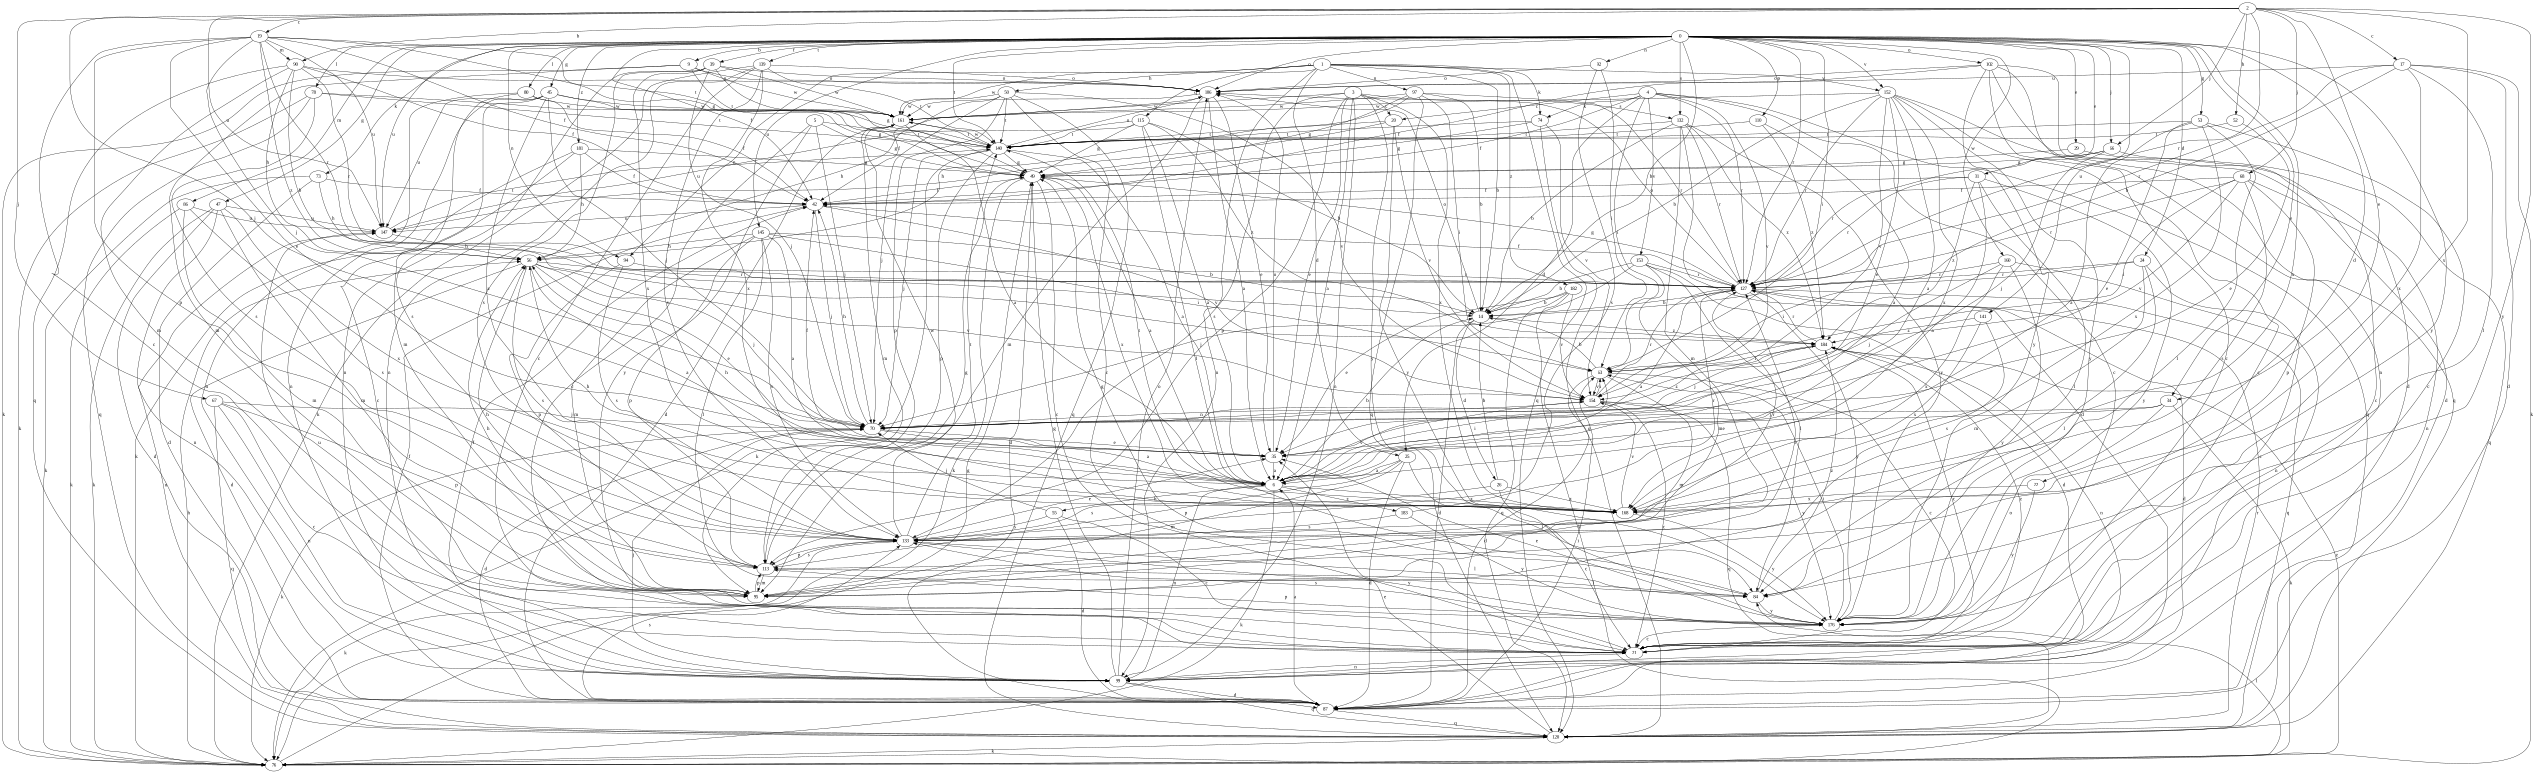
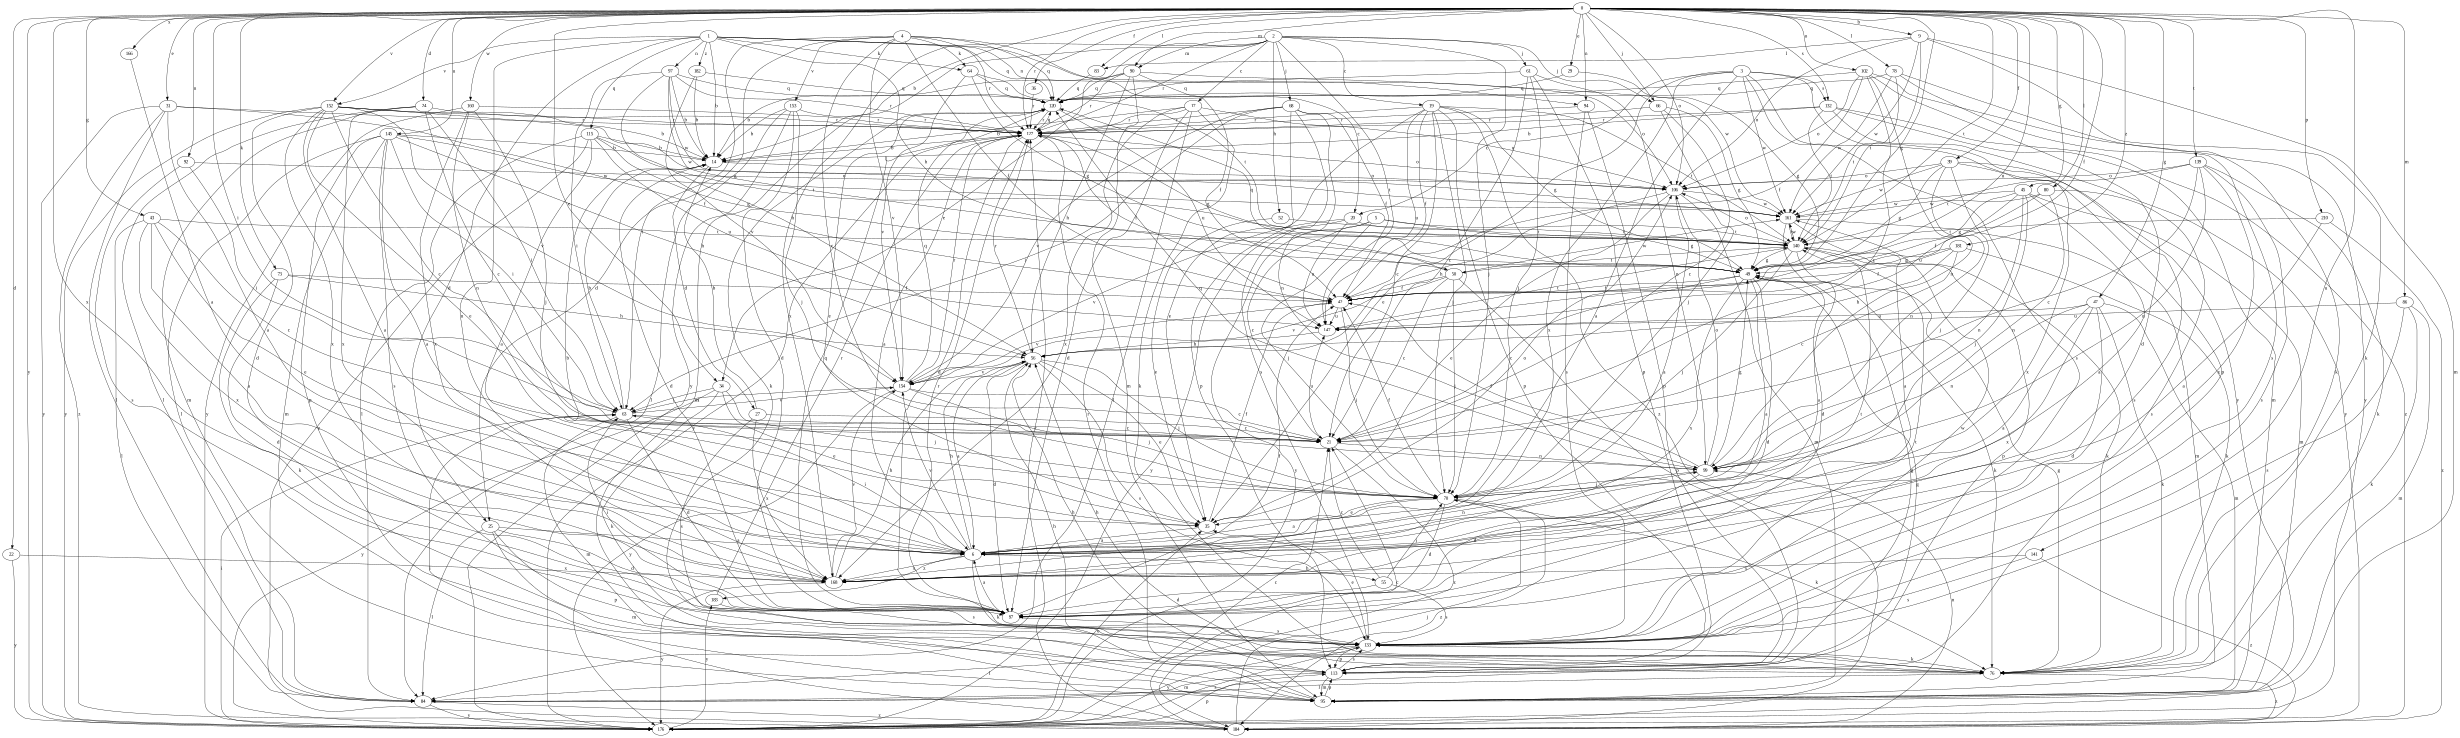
none -> (1923, 23)
(578, 36) -> (1187, 54)
(276, 49) -> (1351, 22)
none -> (129, 54)
none -> (1097, 71)
none -> (1034, 89)
(1005, 119) -> (1626, 257)
(228, 121) -> (1390, 190)
(1540, 121) -> (970, 71)
(1758, 121) -> (2325, 218)
(2200, 121) -> (152, 218)
none -> (1084, 197)
(844, 317) -> (1389, 400)
(1651, 331) -> none
(1401, 332) -> none
(1214, 364) -> (460, 315)
none -> (676, 397)
(214, 401) -> (1529, 71)
(1201, 415) -> (1149, 442)
(1327, 430) -> none
none -> (430, 436)
(1499, 485) -> (758, 414)
(2011, 513) -> (362, 555)
none -> (1603, 518)
(1593, 583) -> (1186, 687)
(1606, 606) -> (706, 679)
(2158, 620) -> none
(1797, 757) -> none
